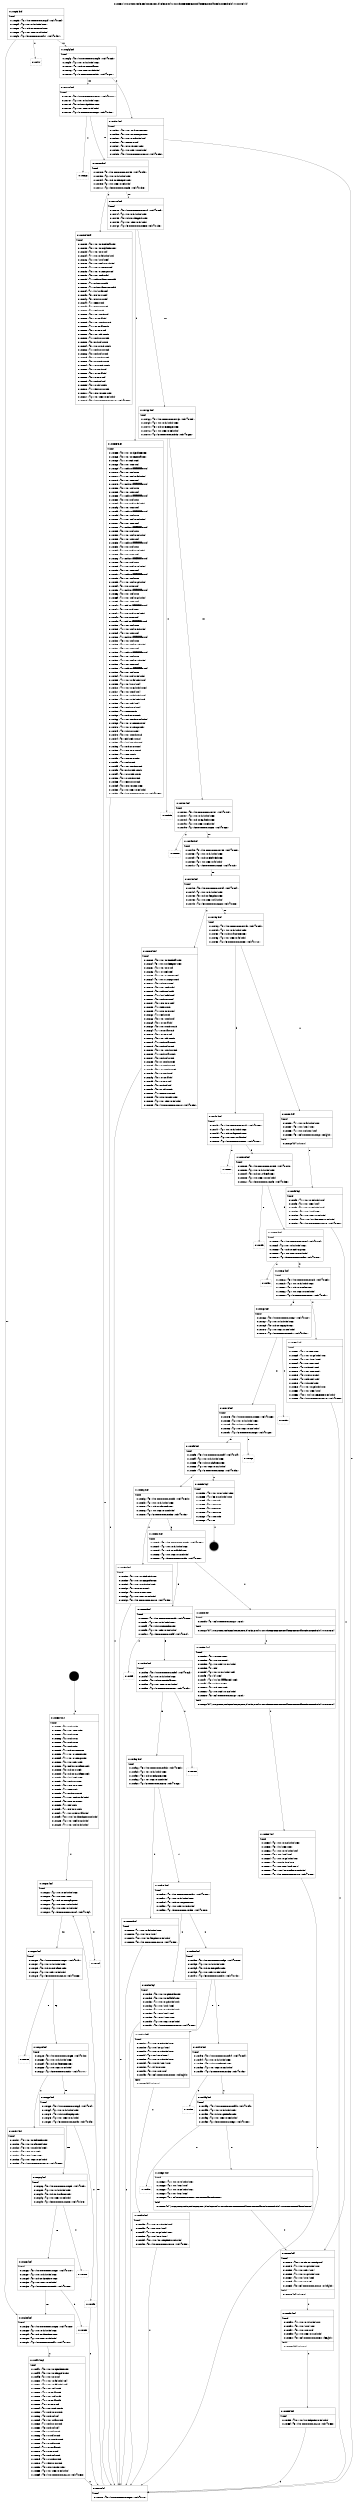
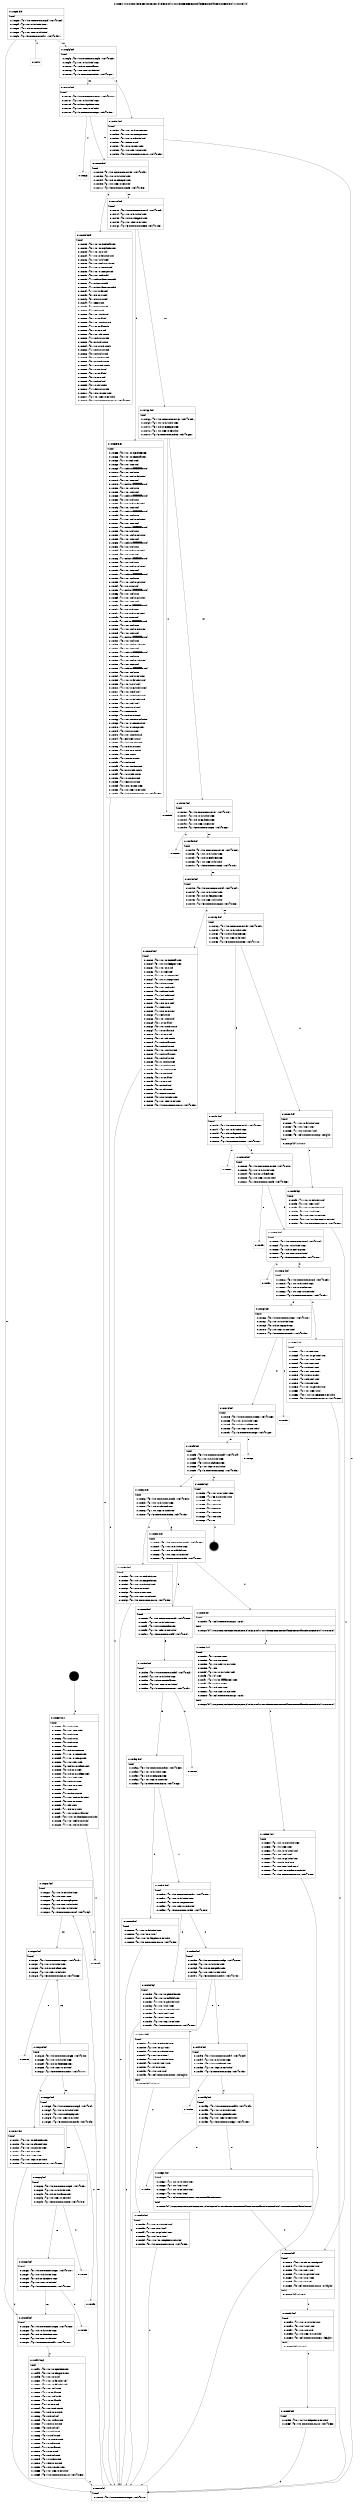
(34, 49) -> (36, 50)
(129, 1676) -> none
(68, 1854) -> (94, 1893)
(53, 2011) -> (59, 2012)
(89, 2396) -> (14, 2356)
